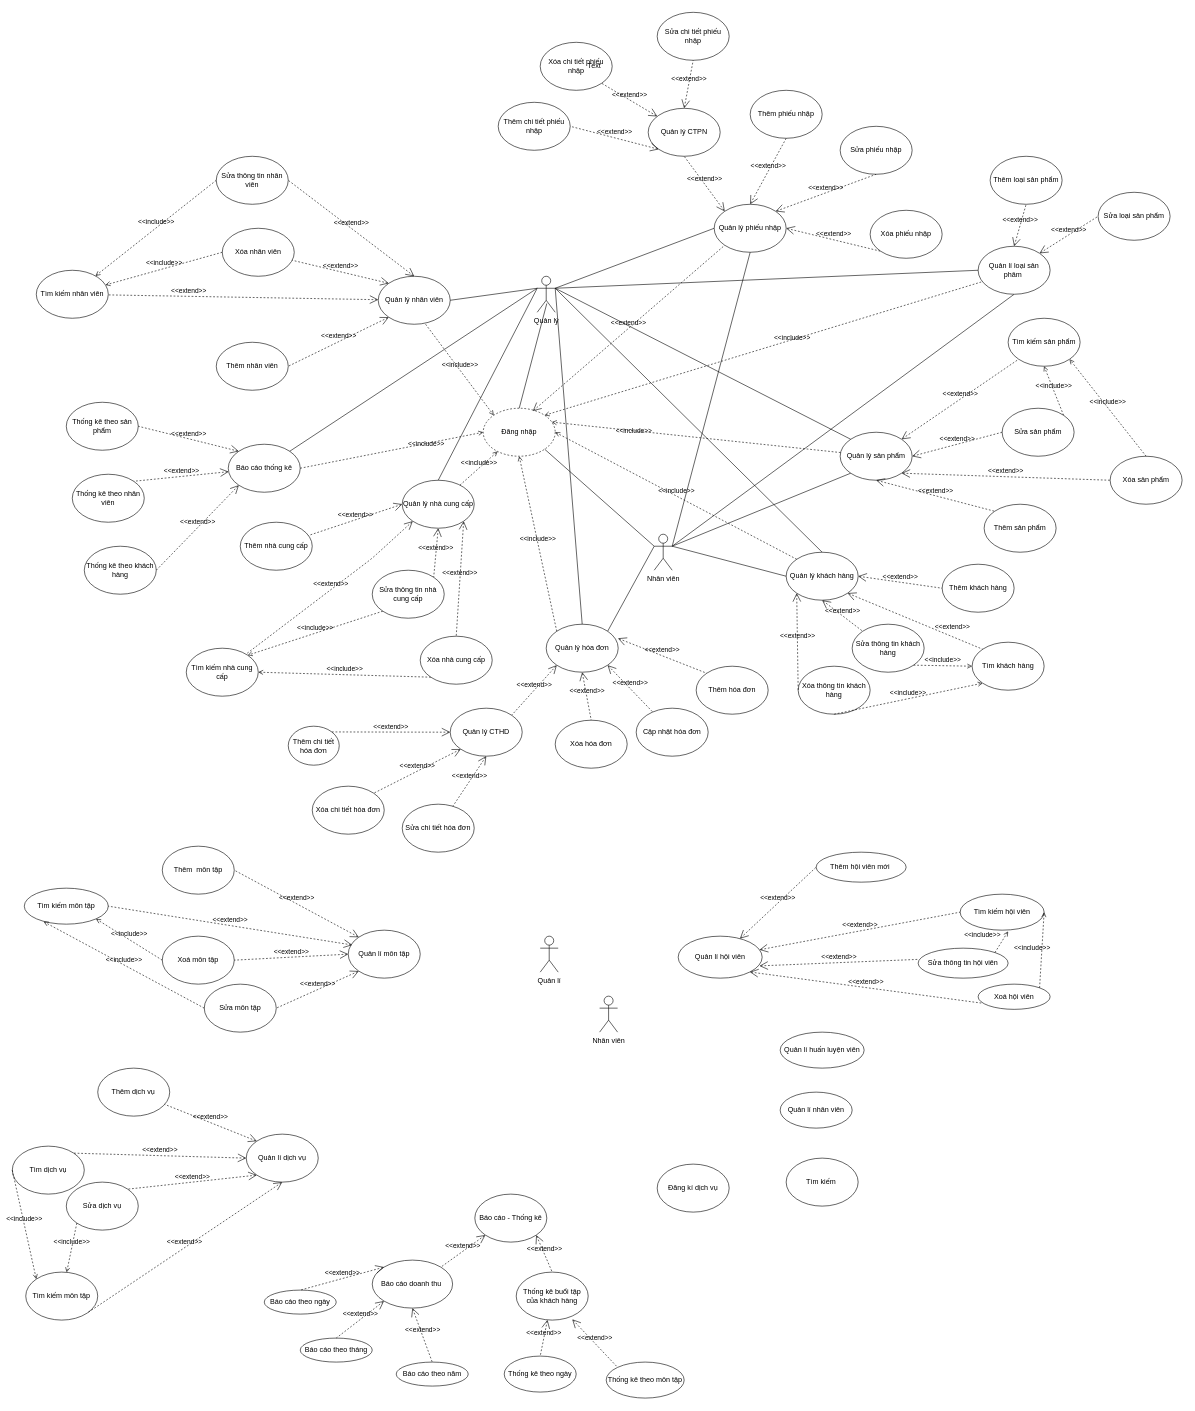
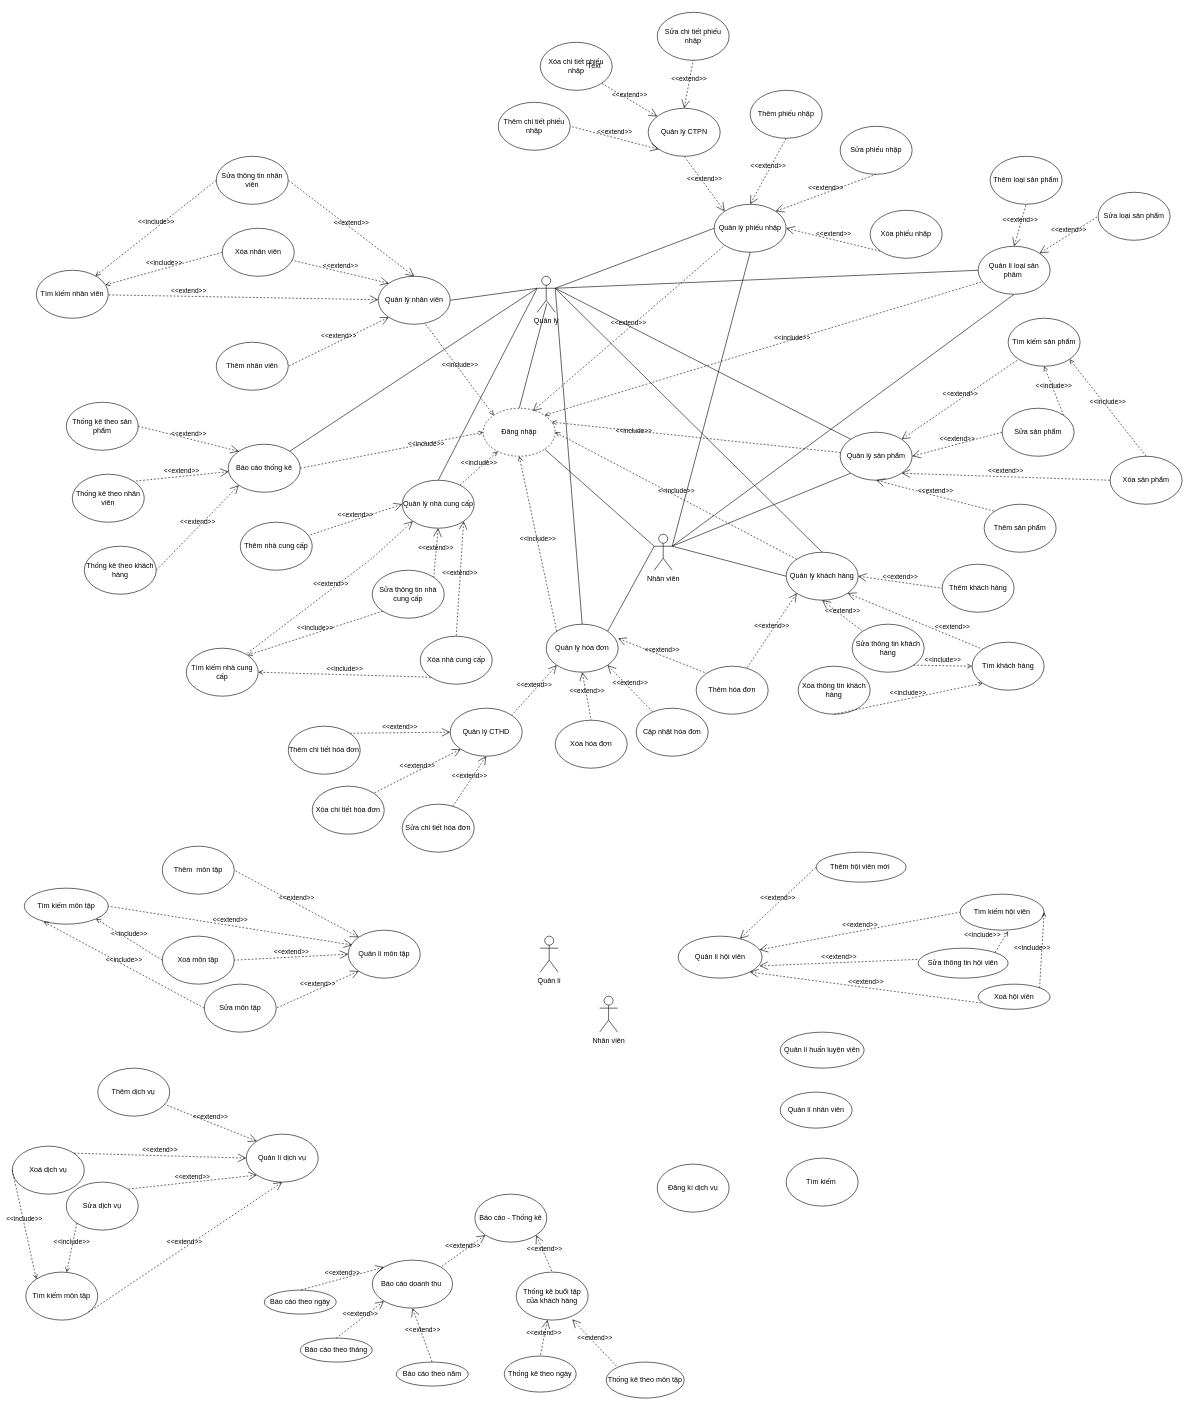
(798, 645) -> (794, 598)
(314, 746) -> (324, 750)
(48, 1170) -> (48, 1170)
